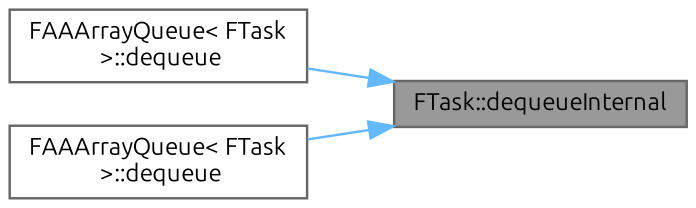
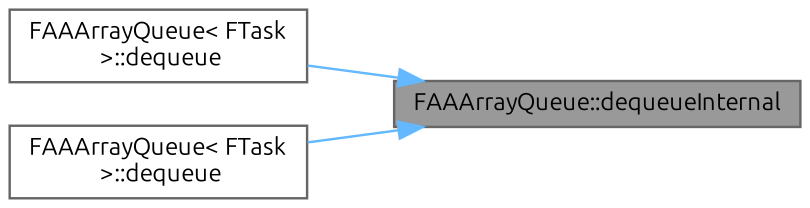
(540, 104) -> (597, 104)
